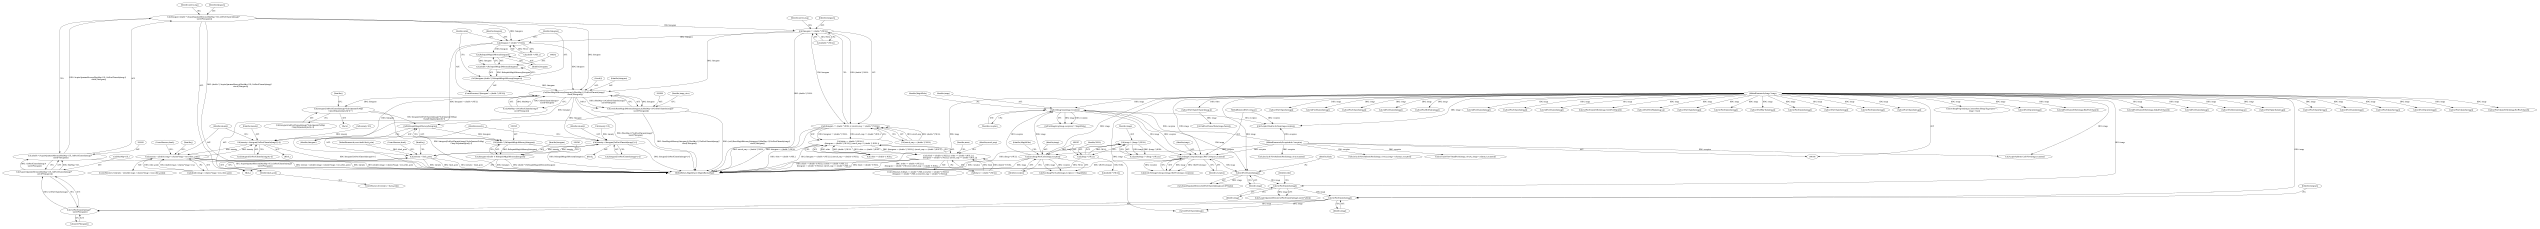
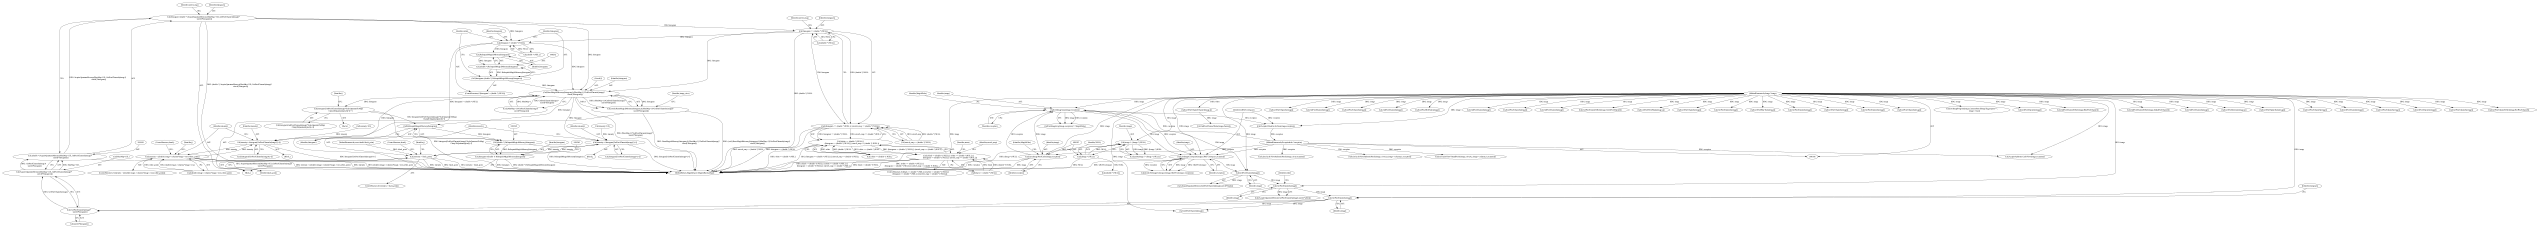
(660, 94) -> none
none -> (1422, 95)
(1244, 110) -> (1244, 110)
(1284, 134) -> (1270, 134)
(1325, 157) -> none
(1063, 173) -> none
(322, 179) -> (405, 173)
